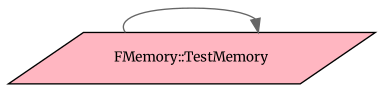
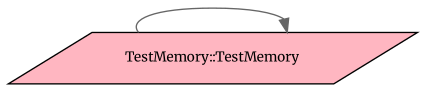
(192, 58) -> (213, 58)
